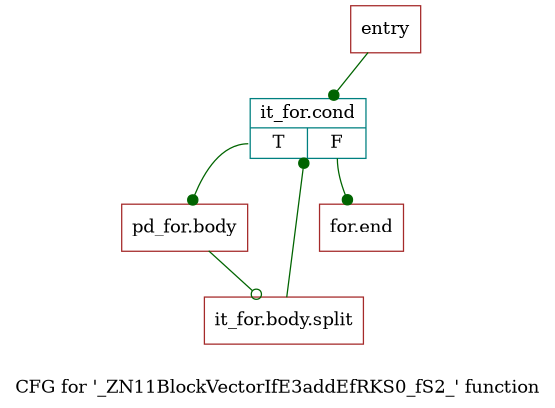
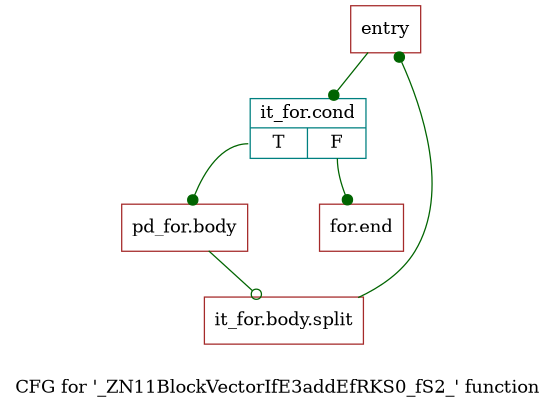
(295, 233) -> (431, 193)
